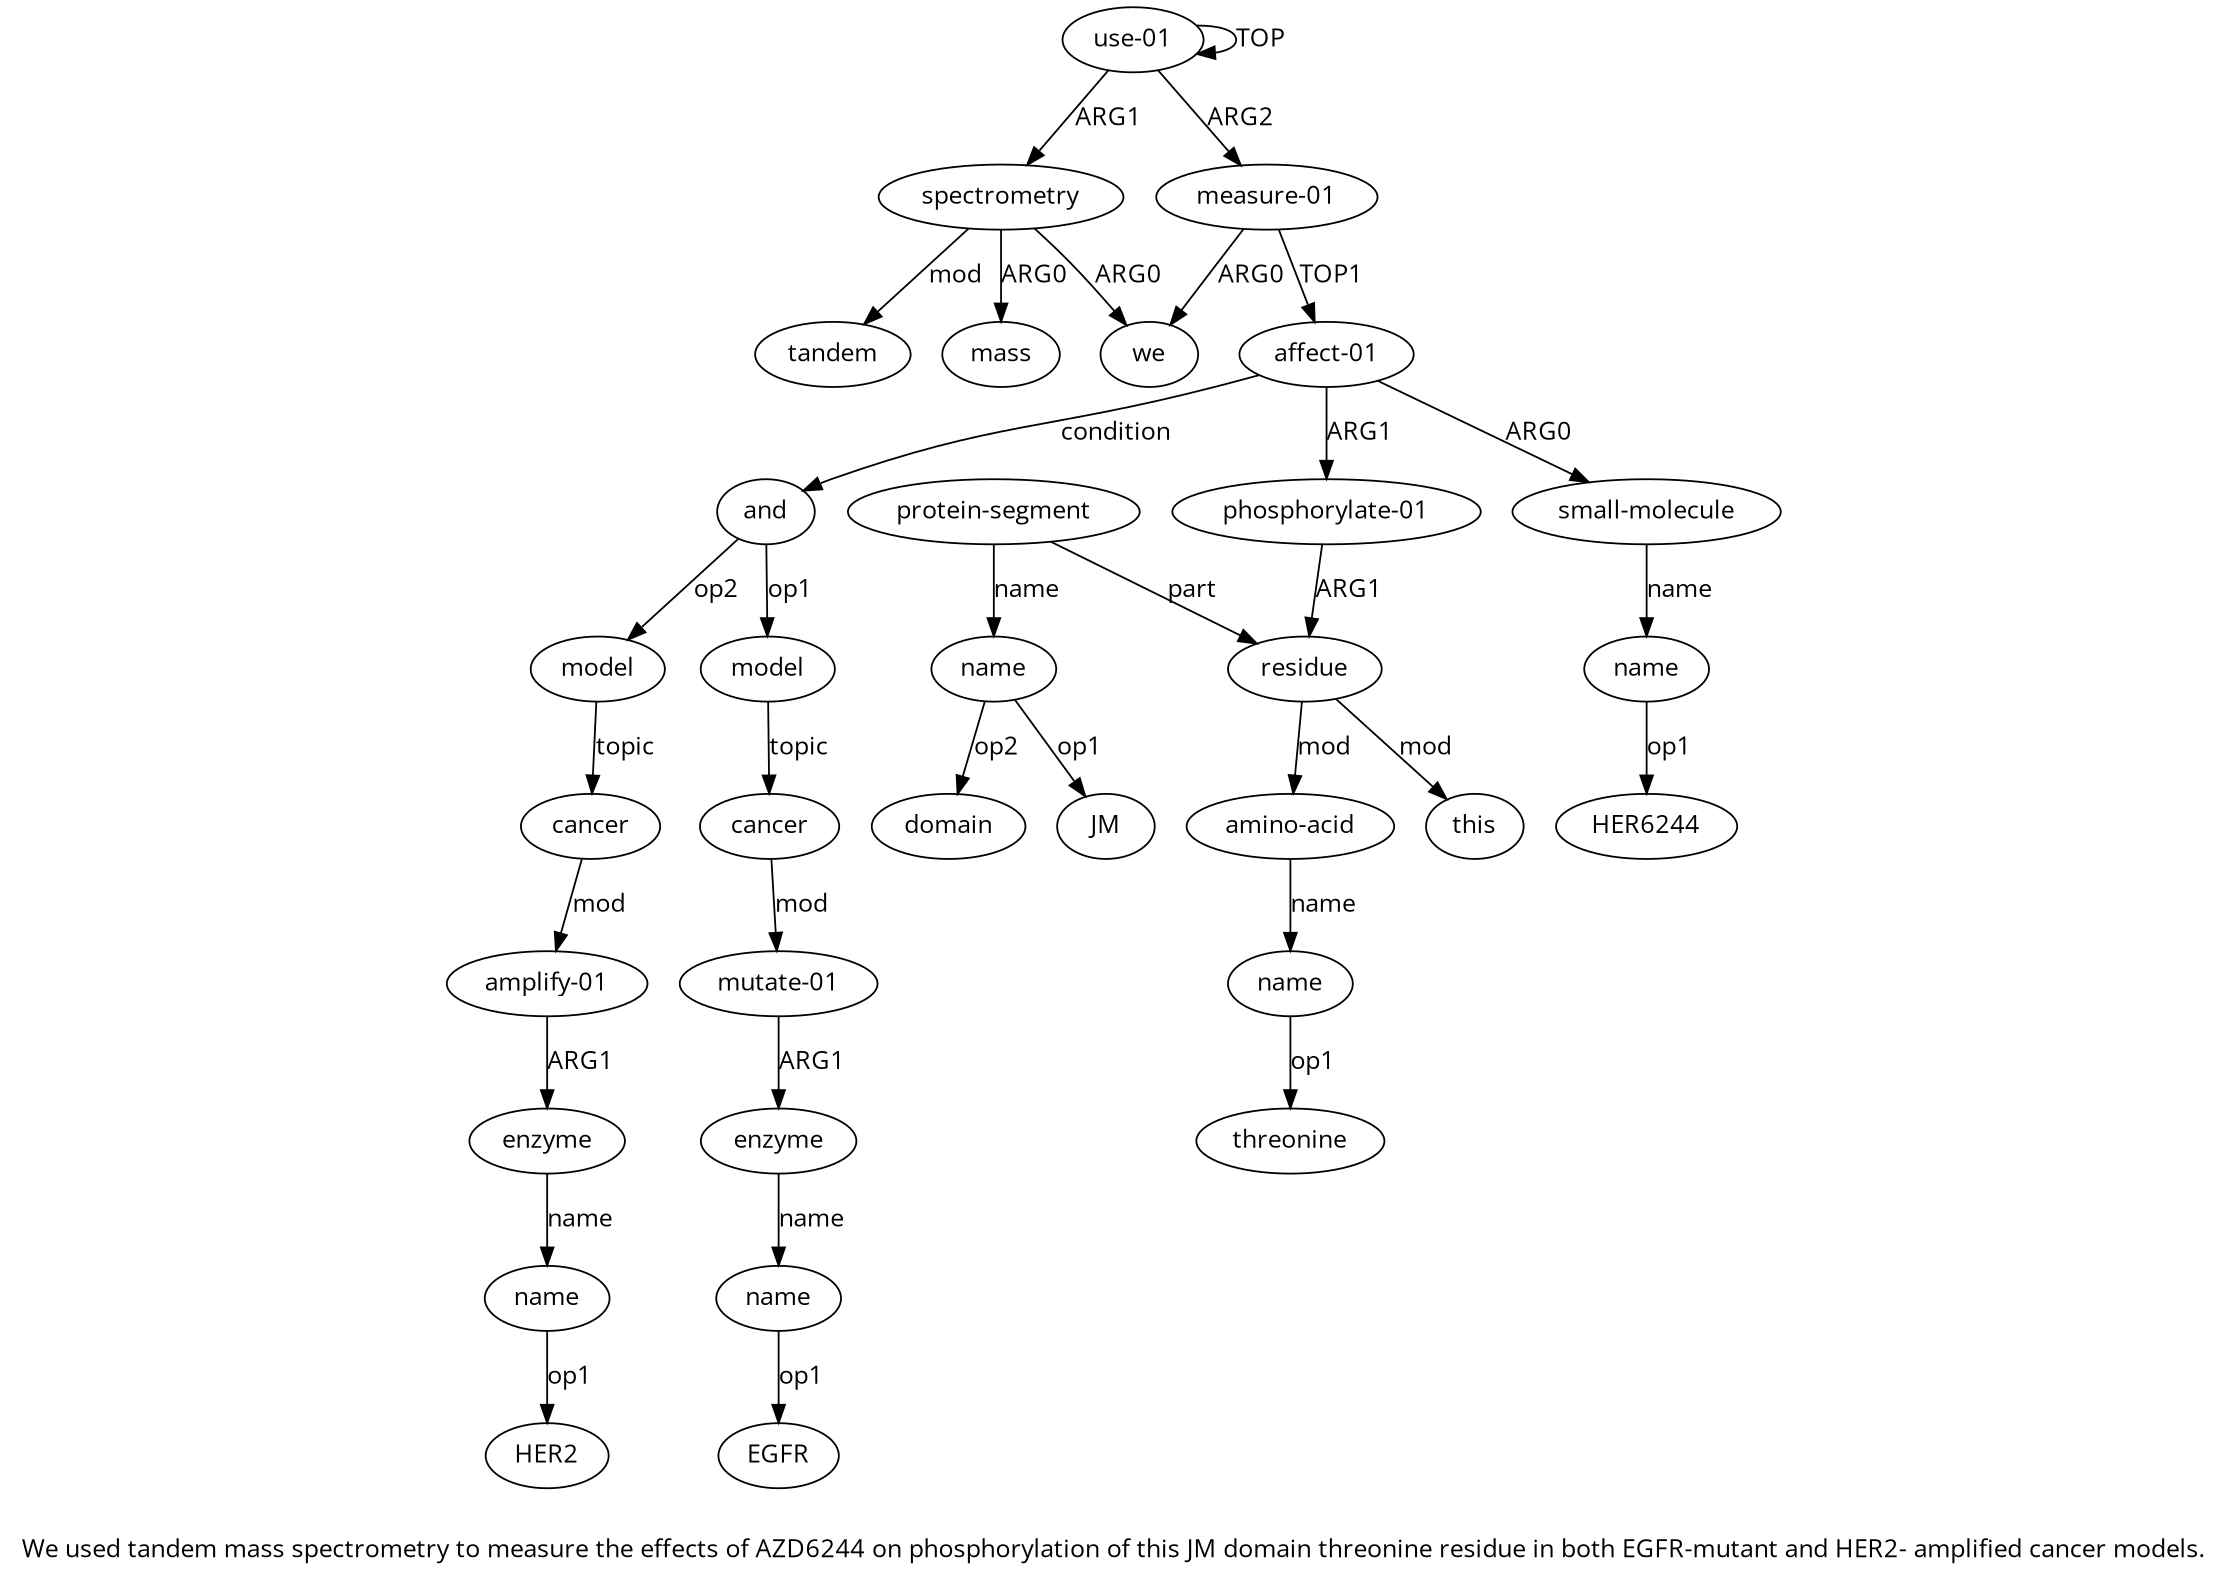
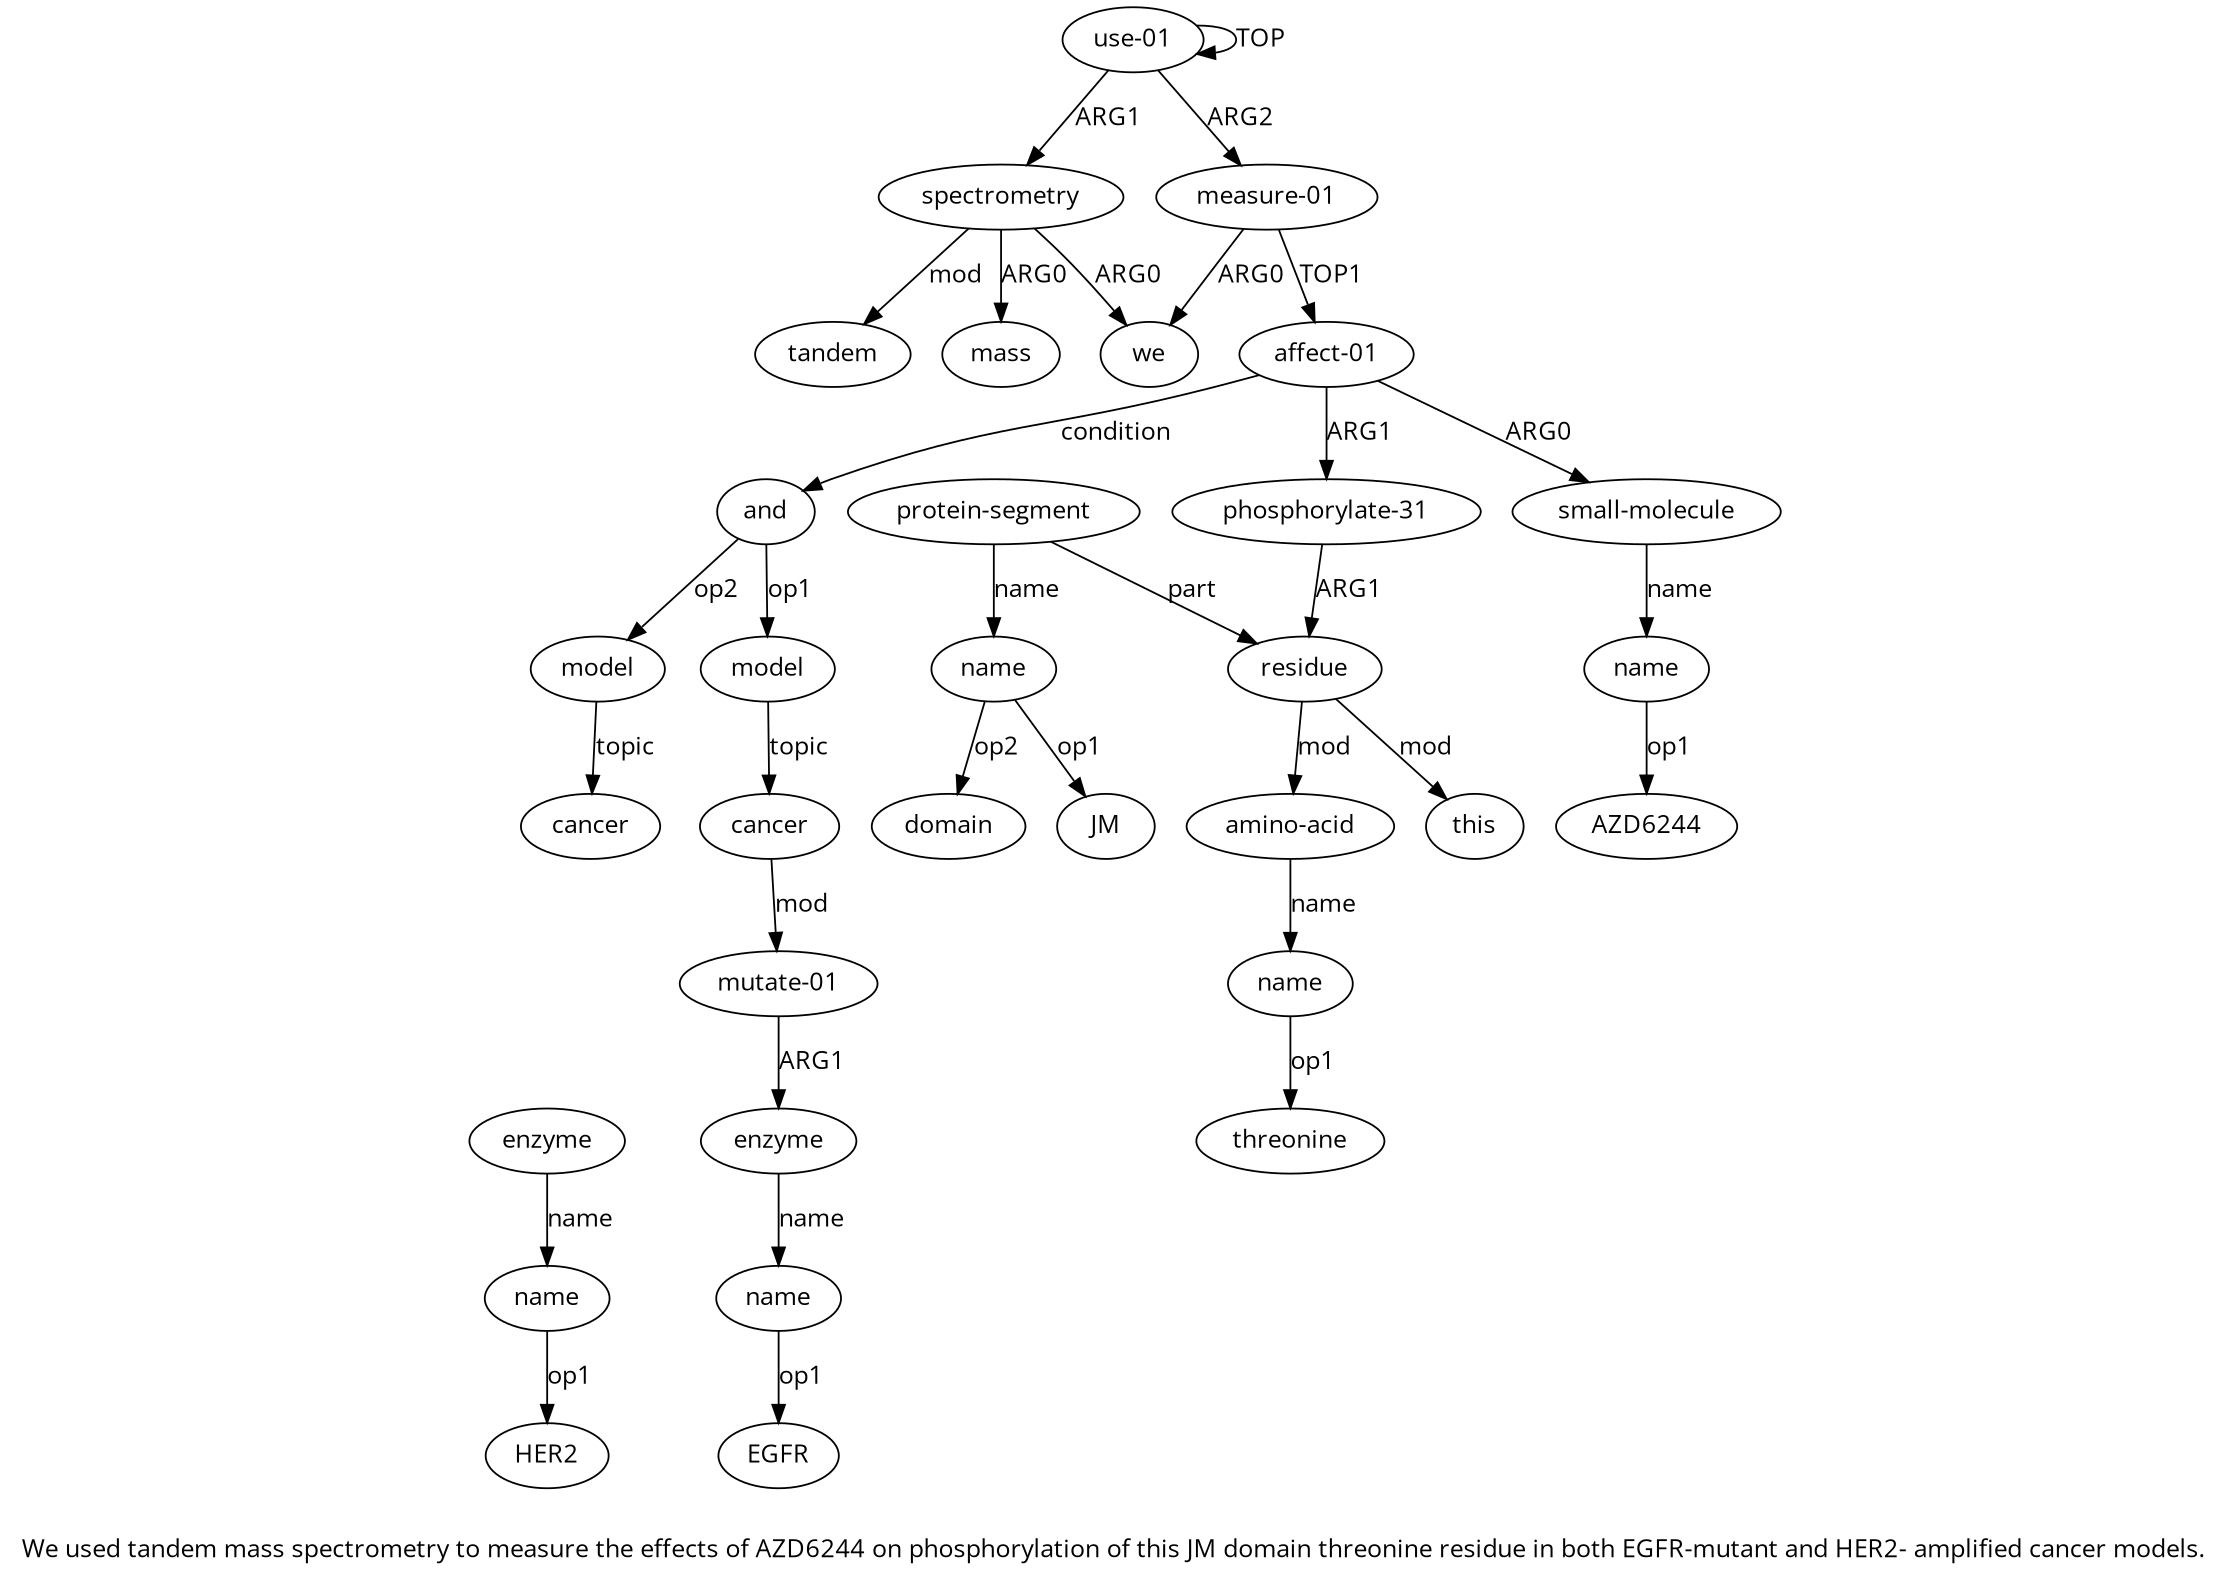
(1327, 512) -> (1327, 512)
(1647, 826) -> (1647, 826)
(547, 984) -> none
